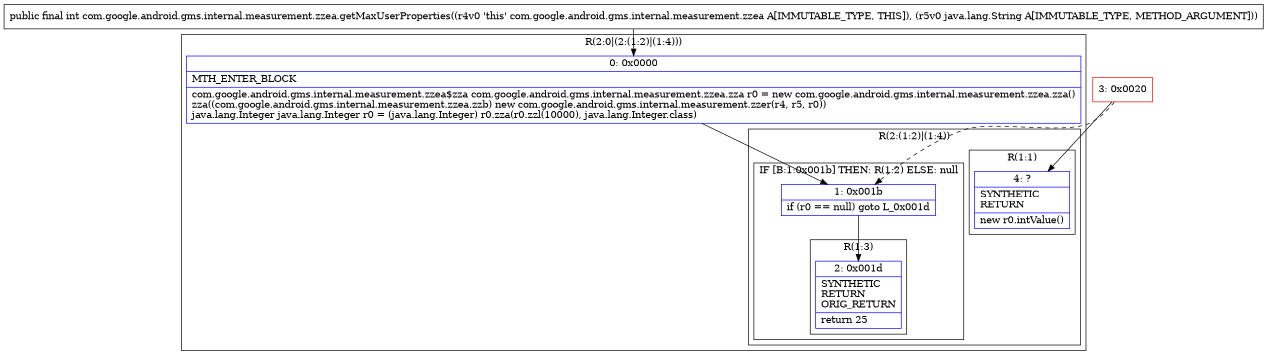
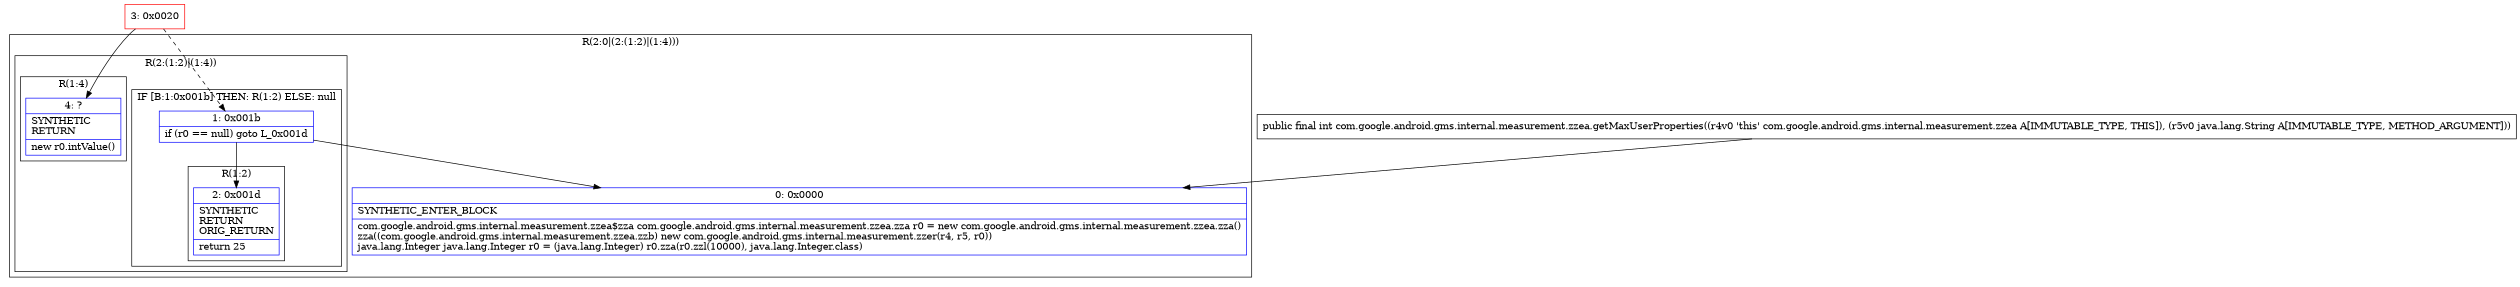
(244, 79) -> (427, 211)
(761, 152) -> (454, 163)
(1022, 158) -> (73, 85)
(858, 248) -> (236, 174)
